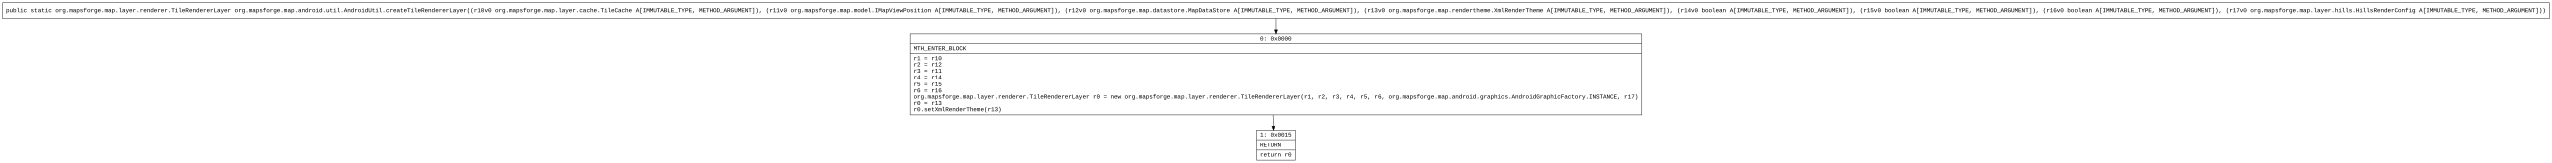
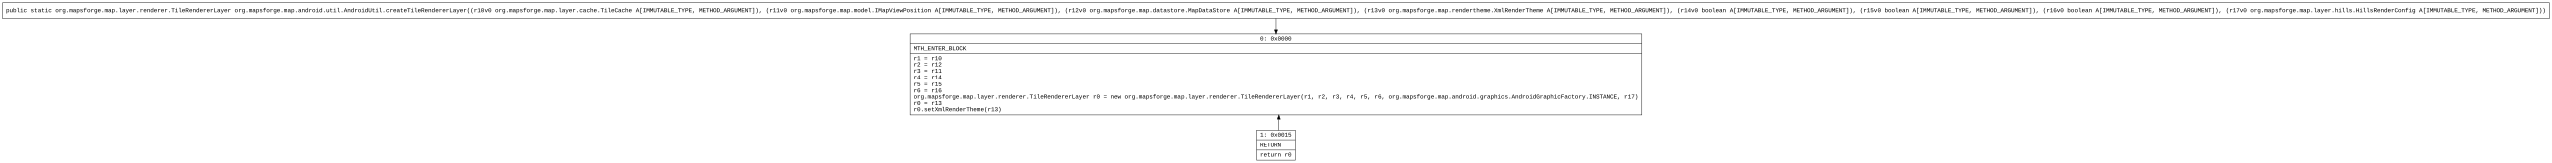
(1273, 121) -> (1279, 125)
